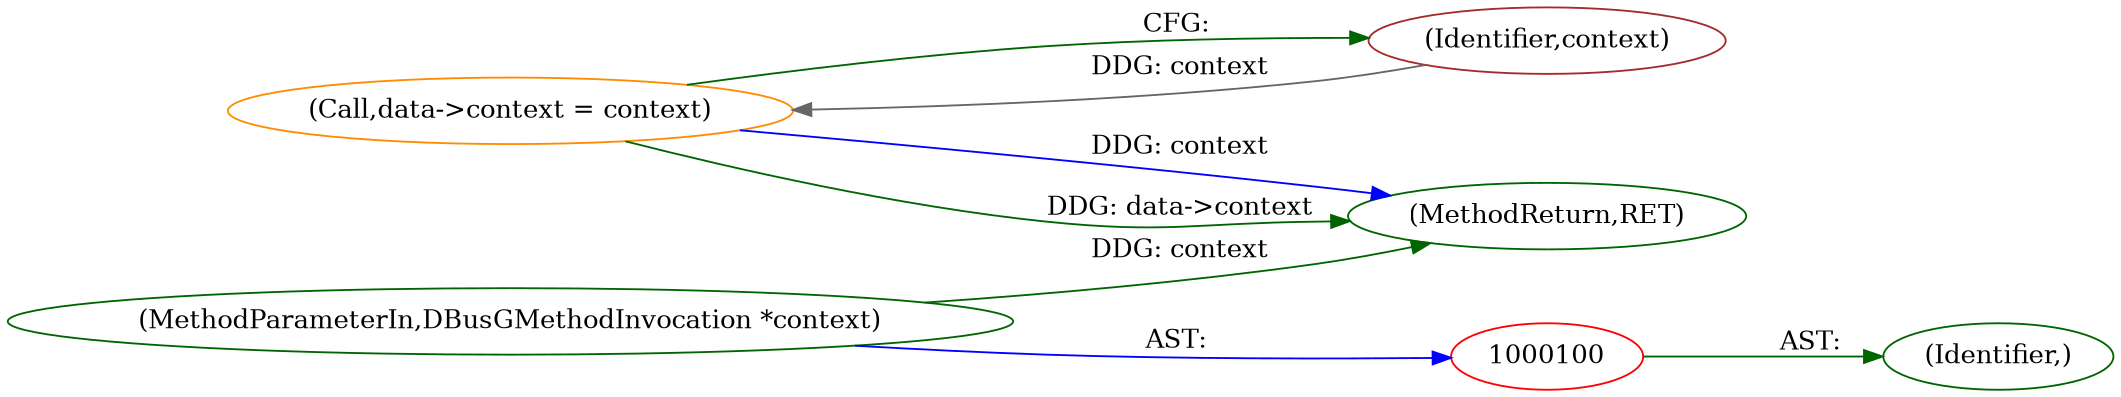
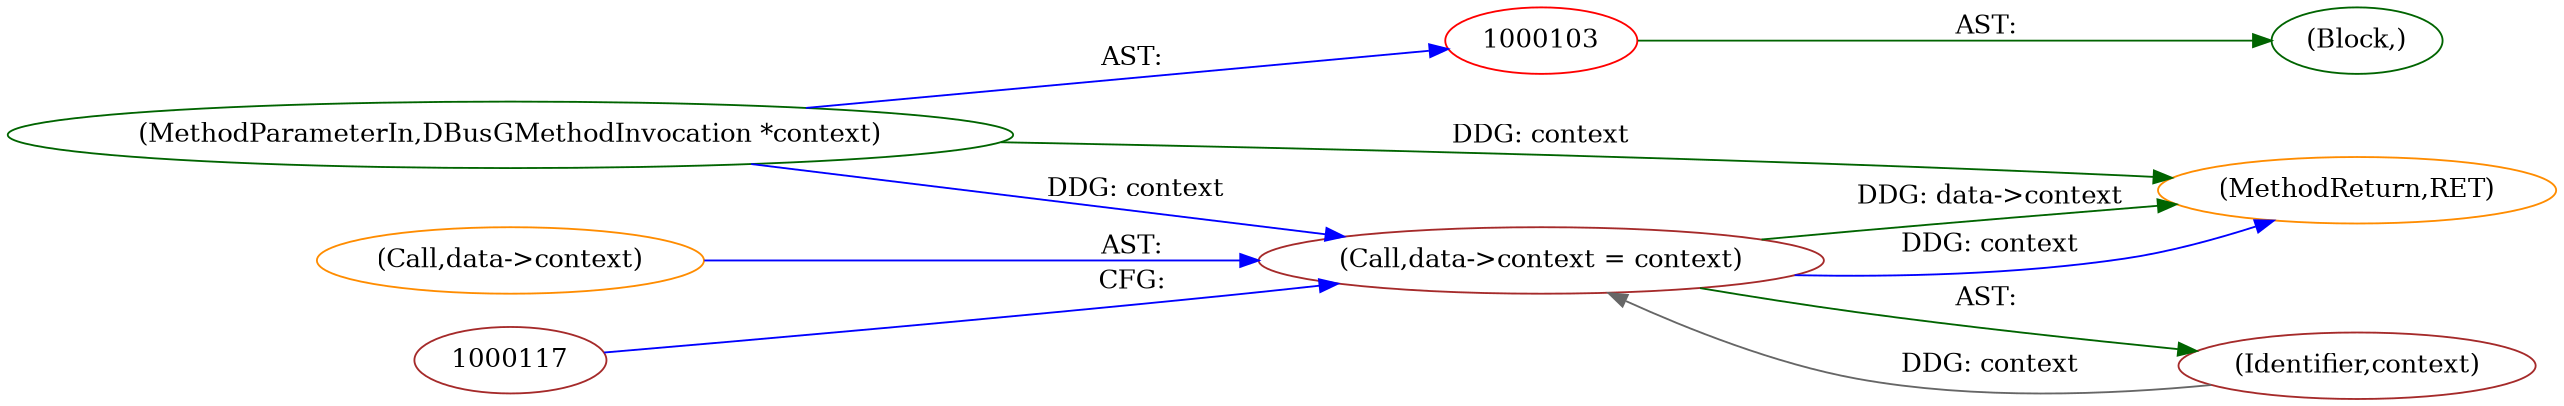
(1181, 25) -> (1991, 298)
(510, 111) -> (1541, 260)
none -> (1038, 199)
(1547, 216) -> (2357, 190)
none -> (510, 260)
(1547, 357) -> (1541, 41)
(1998, 357) -> (2357, 41)
none -> (510, 360)
